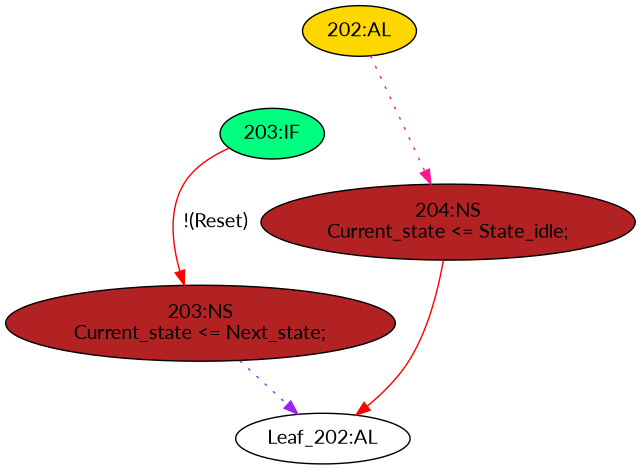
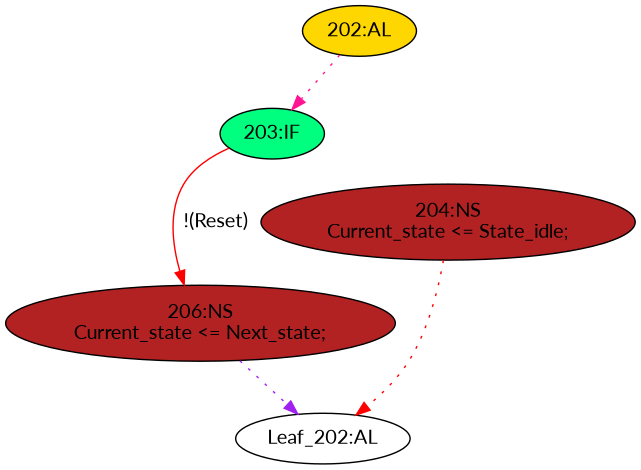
(398, 113) -> (321, 77)
(200, 323) -> (200, 323)
(420, 341) -> (420, 341)
